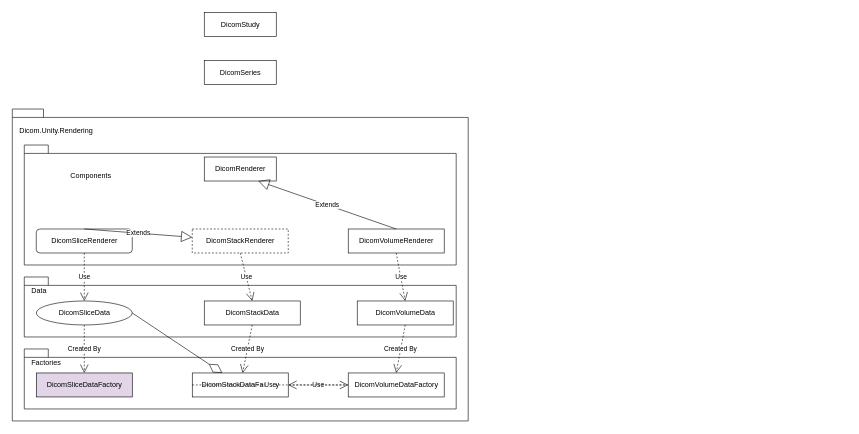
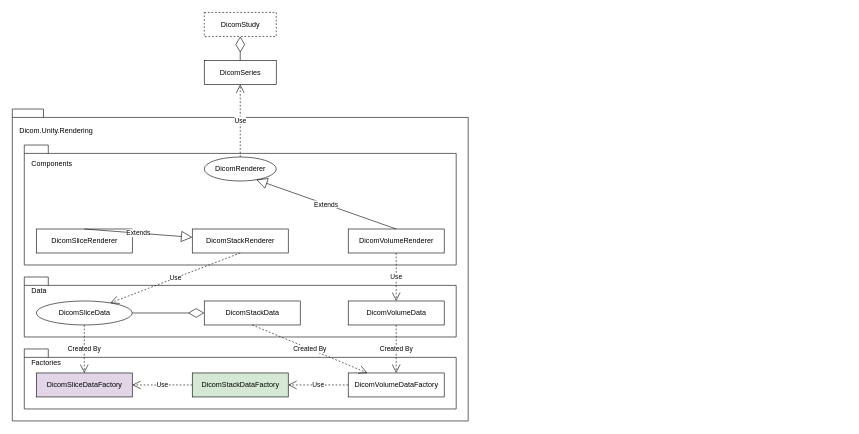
(240, 24) -> (240, 24)
none -> (240, 56)
none -> (240, 122)
(240, 169) -> (240, 169)
(105, 176) -> (66, 164)
(84, 241) -> (84, 241)
(240, 241) -> (240, 241)
(84, 276) -> none
(246, 276) -> (176, 277)
(405, 313) -> (396, 313)
(171, 339) -> (161, 313)
(248, 348) -> (325, 355)
(240, 385) -> (240, 385)
(270, 385) -> (162, 385)
